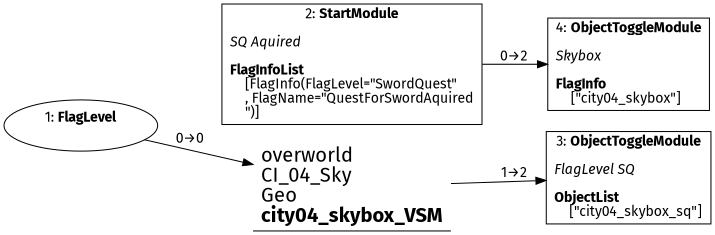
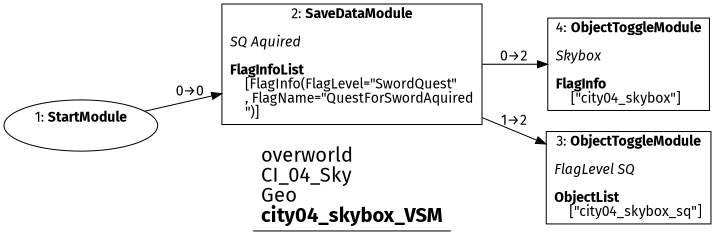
(359, 14) -> (359, 14)
(87, 117) -> (87, 117)
(194, 151) -> (178, 104)
(493, 182) -> (509, 129)
